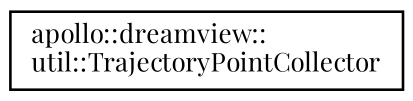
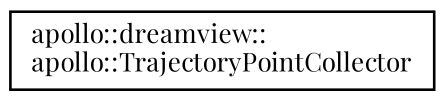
(207, 51) -> (222, 51)
